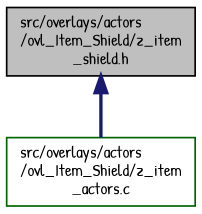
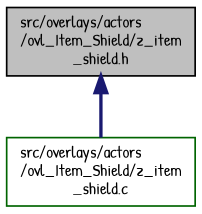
(101, 172) -> (101, 172)
